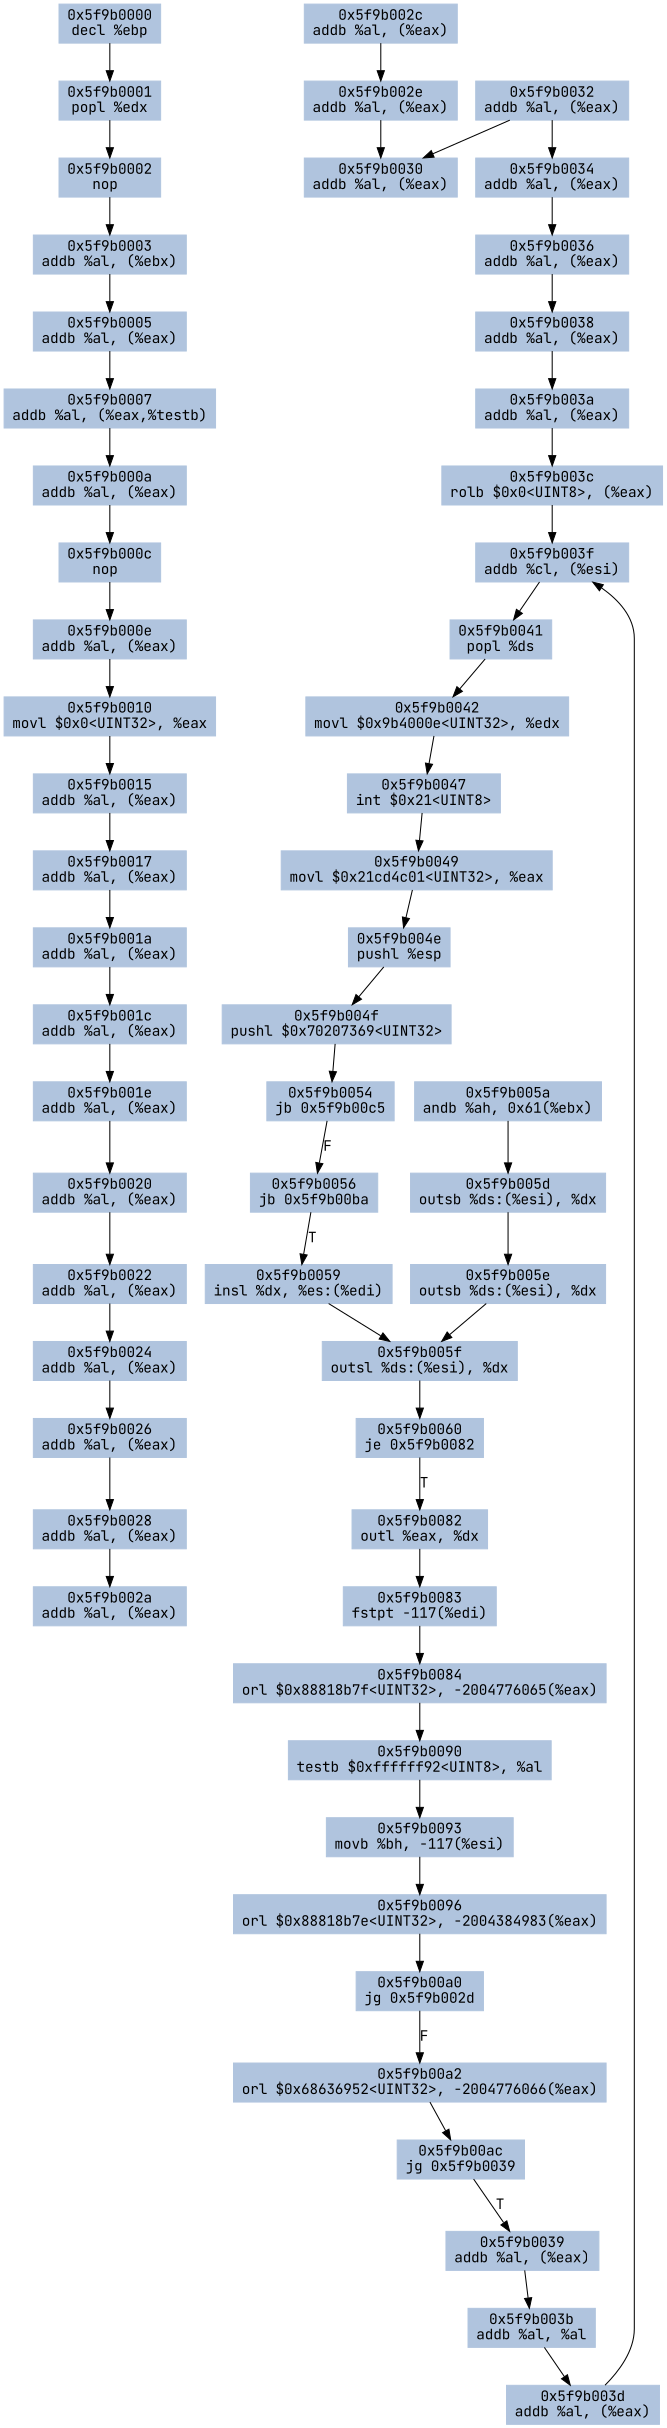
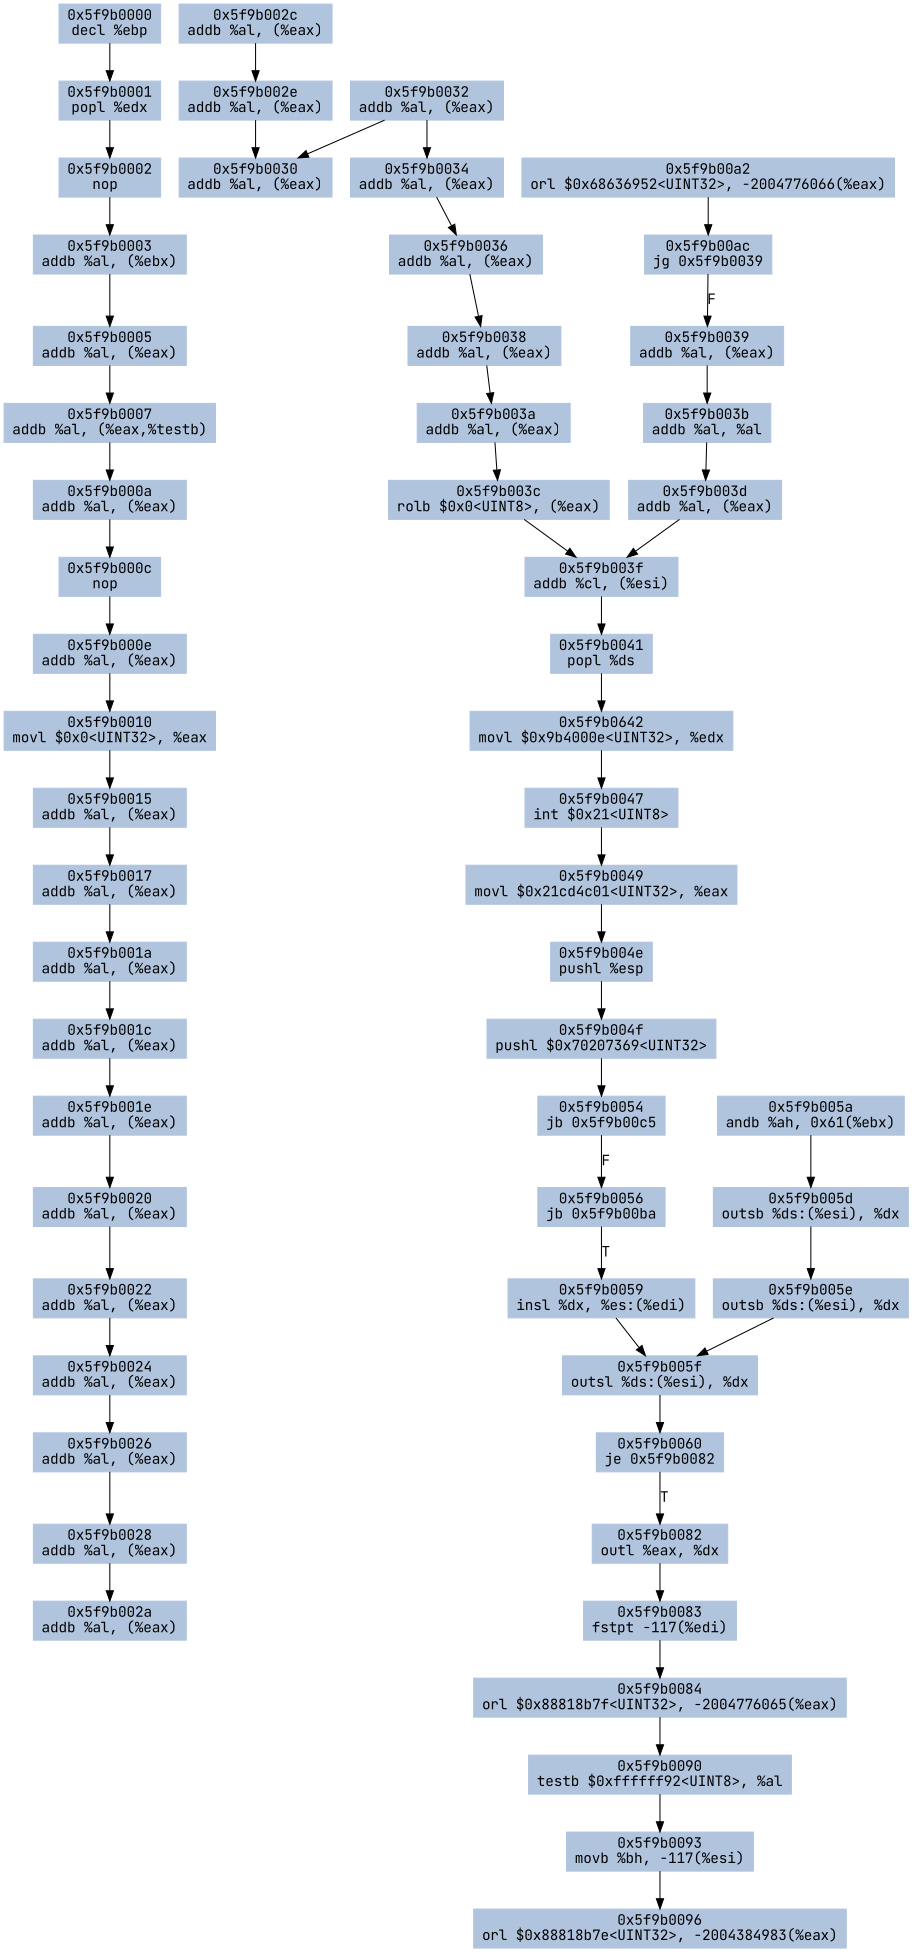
(437, 716) -> (601, 731)
(420, 1991) -> none
(500, 2205) -> (712, 300)
